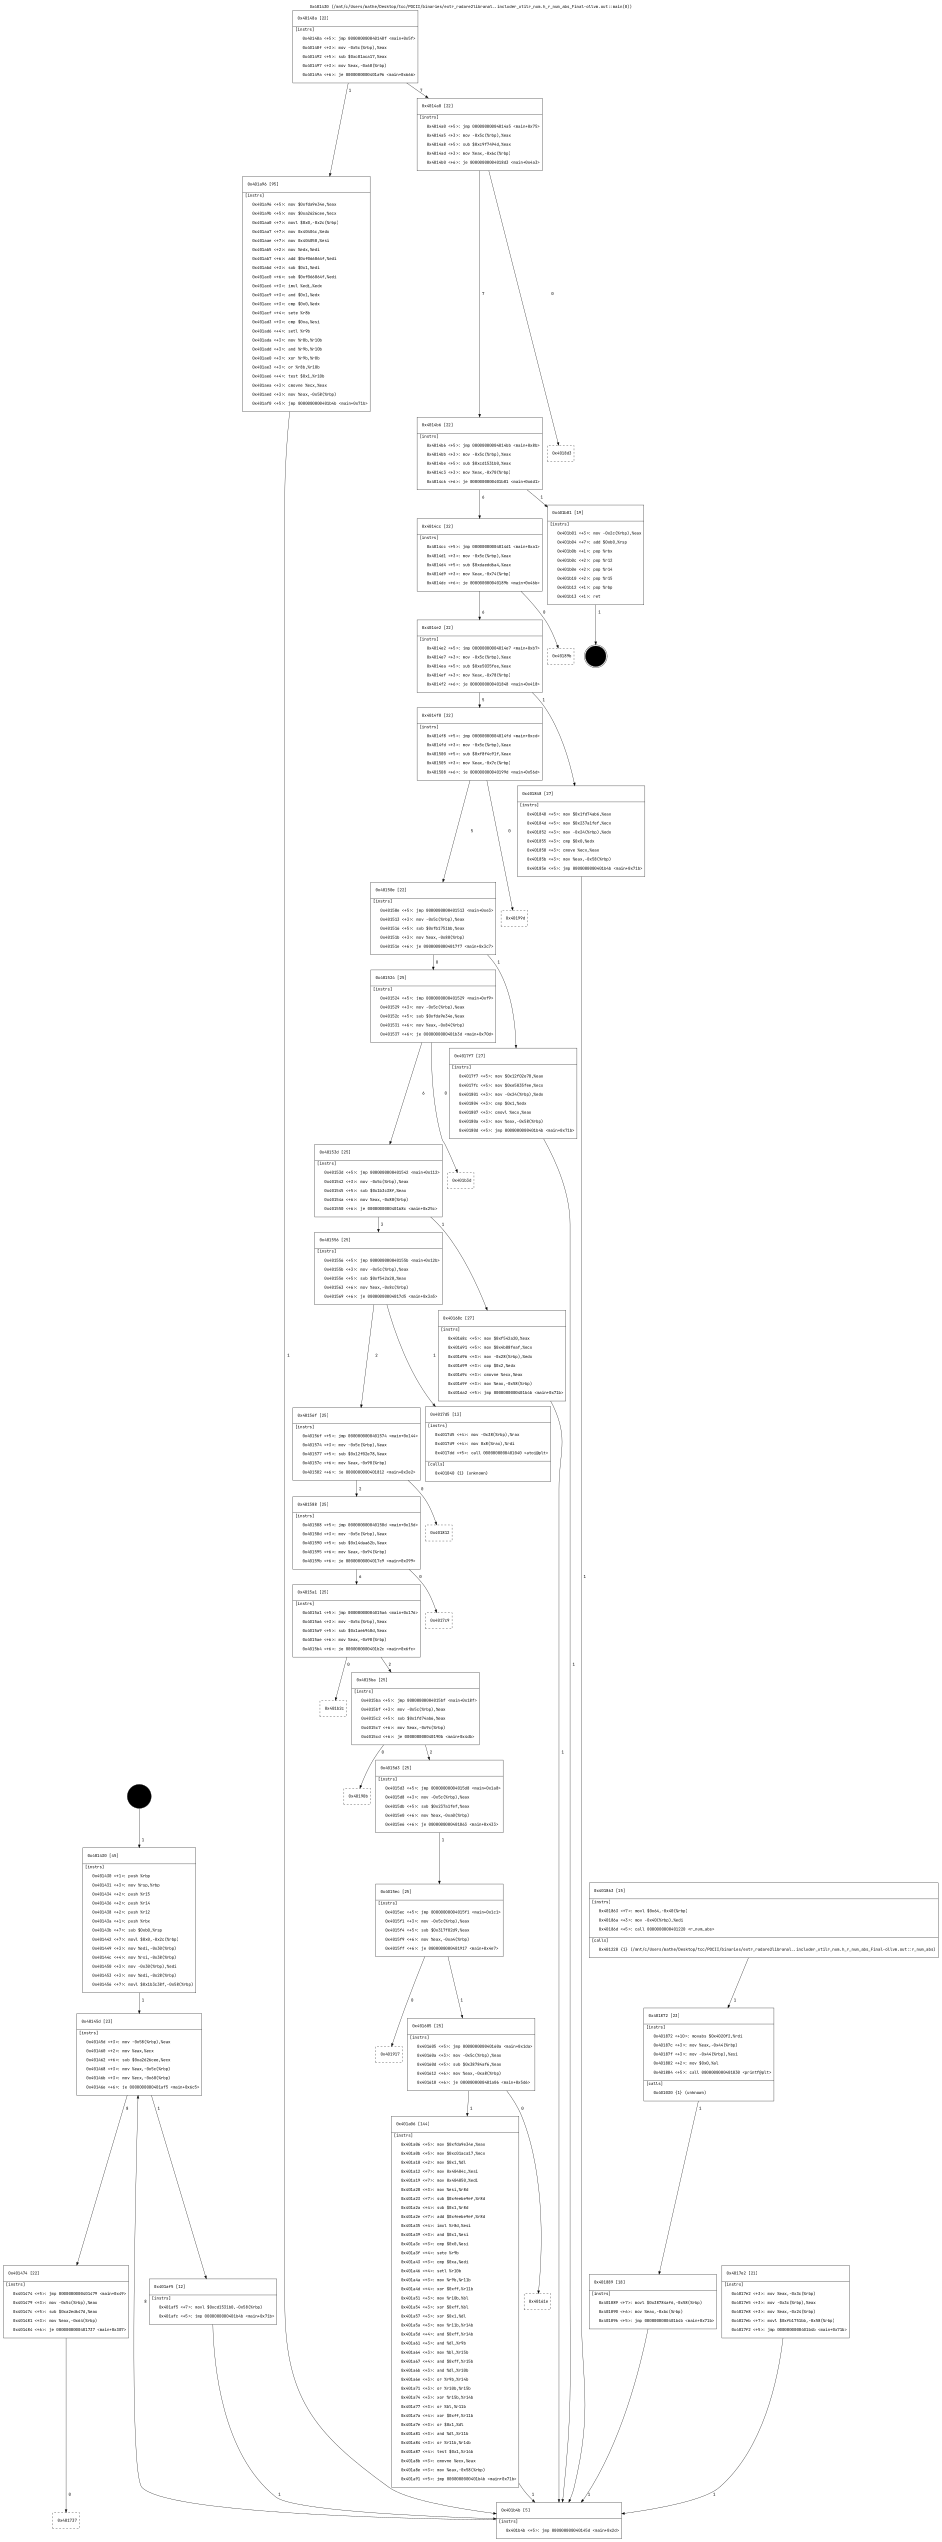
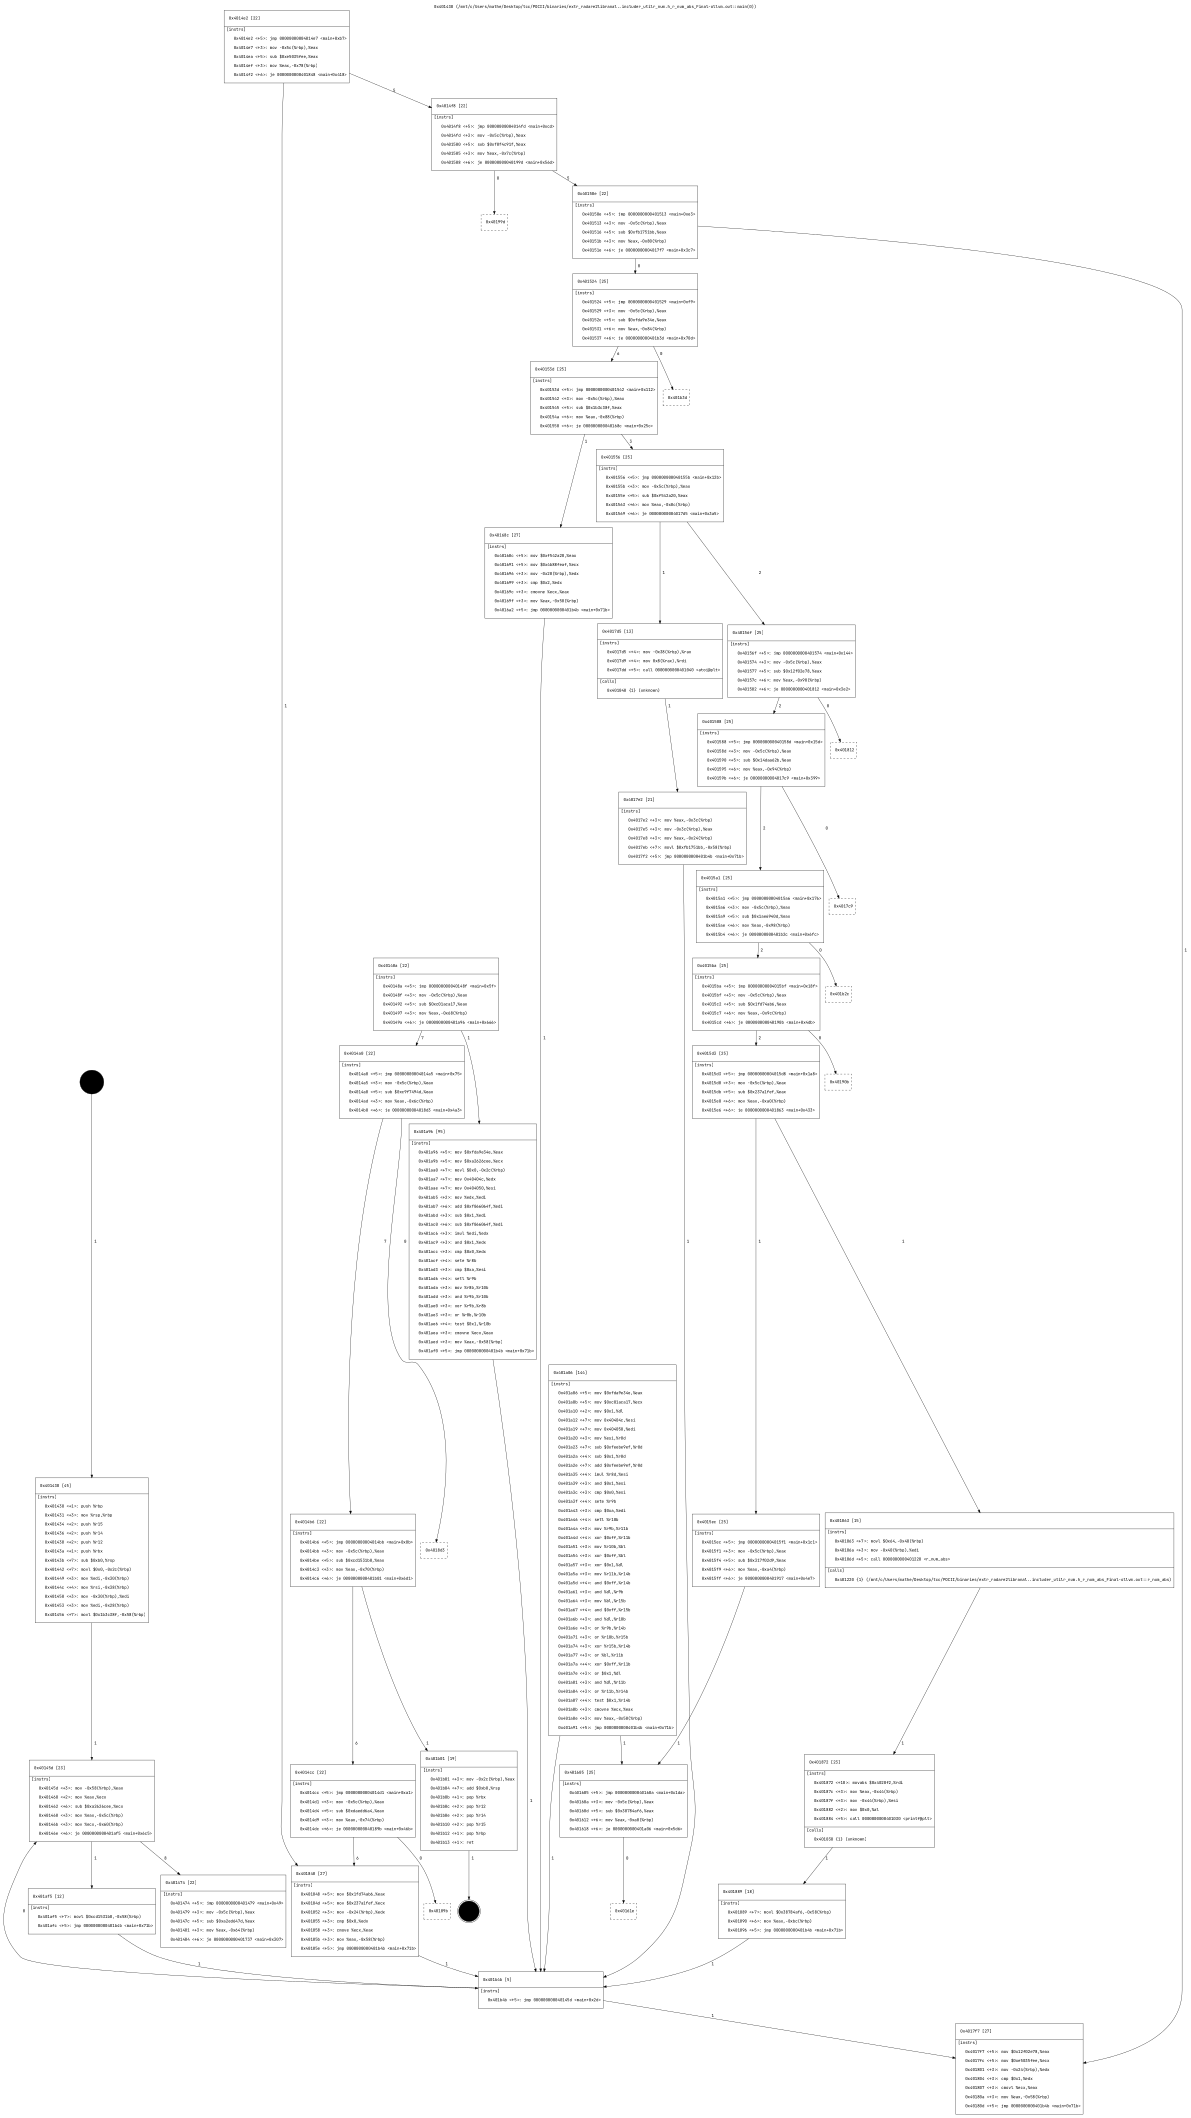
(480, 604) -> (354, 1850)
none -> (671, 744)
none -> (877, 1314)
(359, 1577) -> (763, 828)
(570, 1817) -> (778, 2029)
(389, 2054) -> none
(468, 2102) -> (621, 1749)
(66, 2521) -> none
